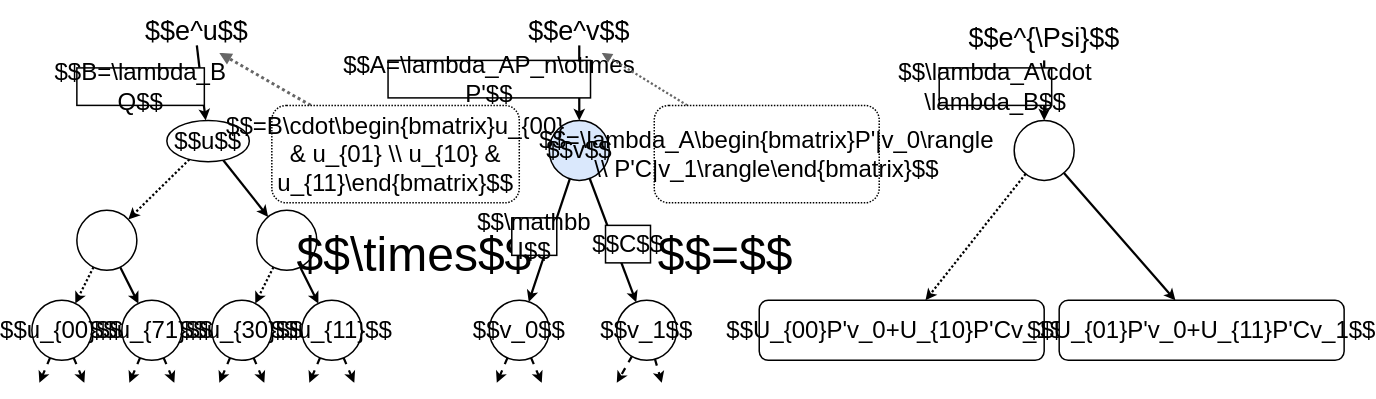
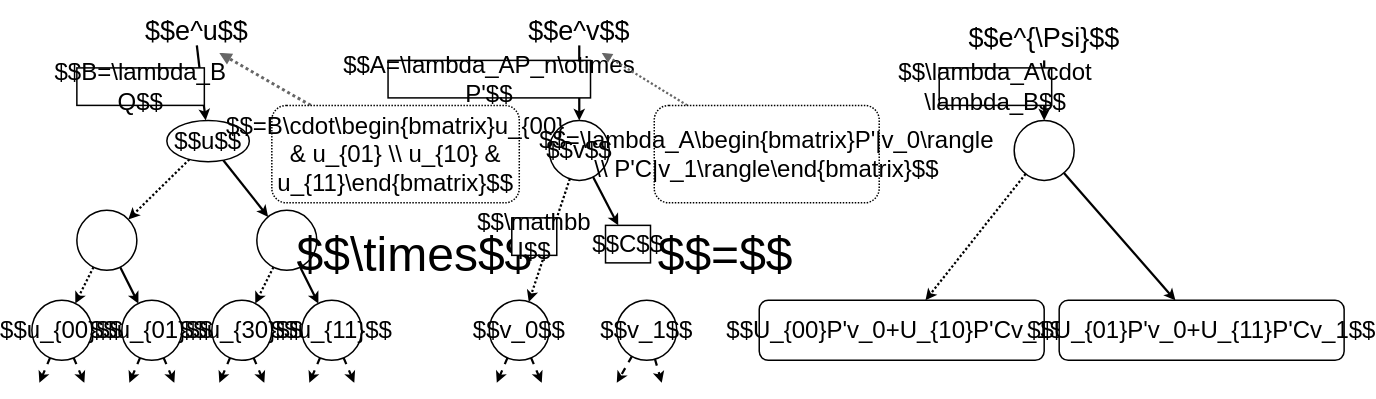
(579, 150) -> (579, 150)
(564, 198) -> (564, 198)
(599, 202) -> (604, 198)
(152, 330) -> (152, 330)
